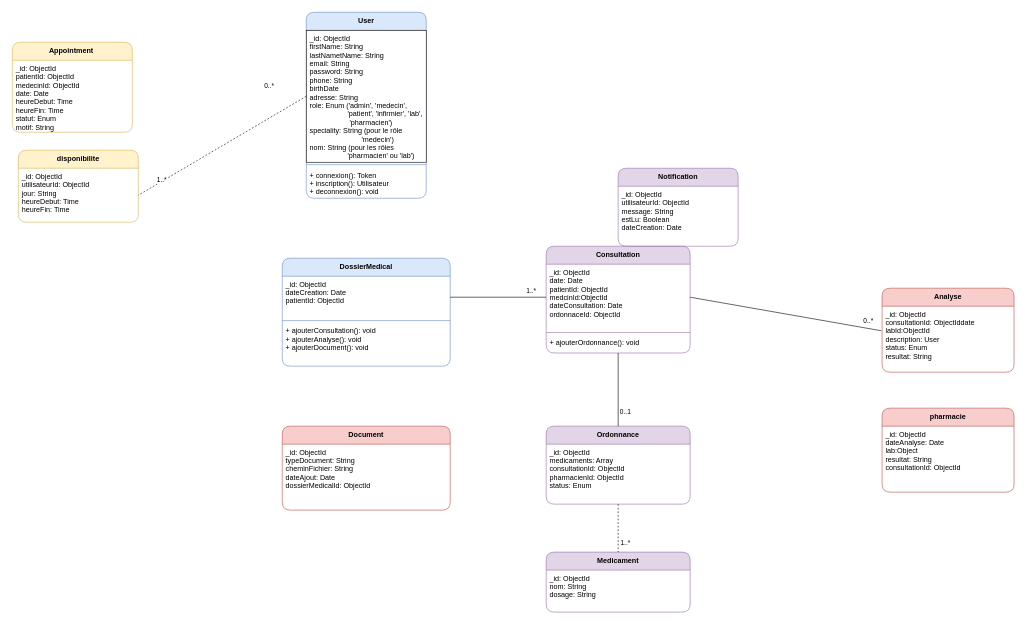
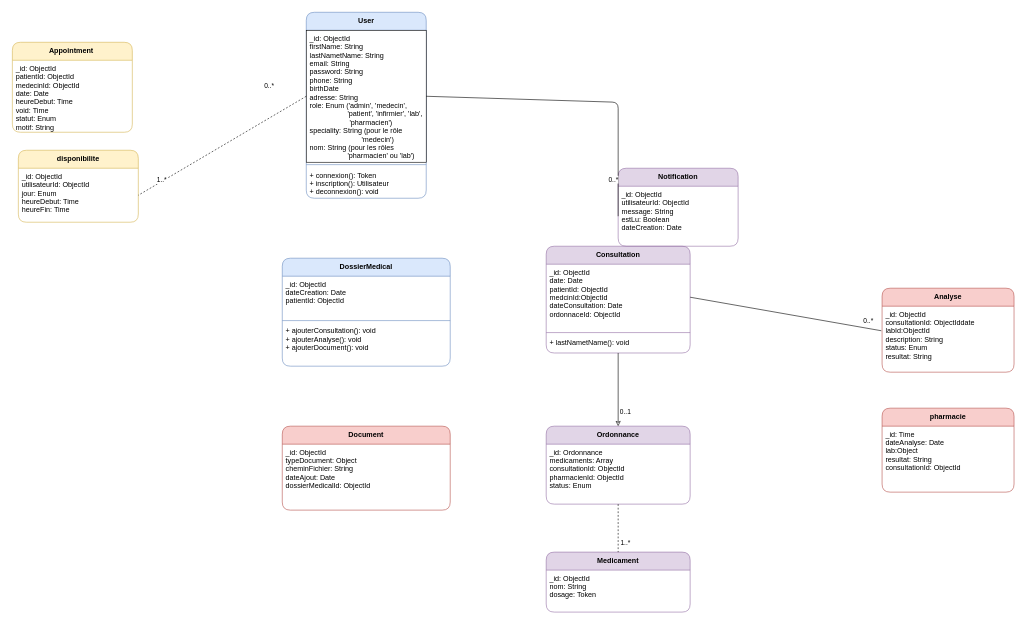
(39, 68) -> (39, 68)
none -> (563, 101)
(45, 176) -> (45, 176)
(498, 297) -> none
(909, 314) -> (909, 314)
(600, 343) -> (591, 343)
(618, 422) -> (618, 420)
(909, 434) -> (900, 434)
(309, 452) -> (309, 452)
(573, 452) -> (577, 452)
(573, 578) -> (573, 578)
